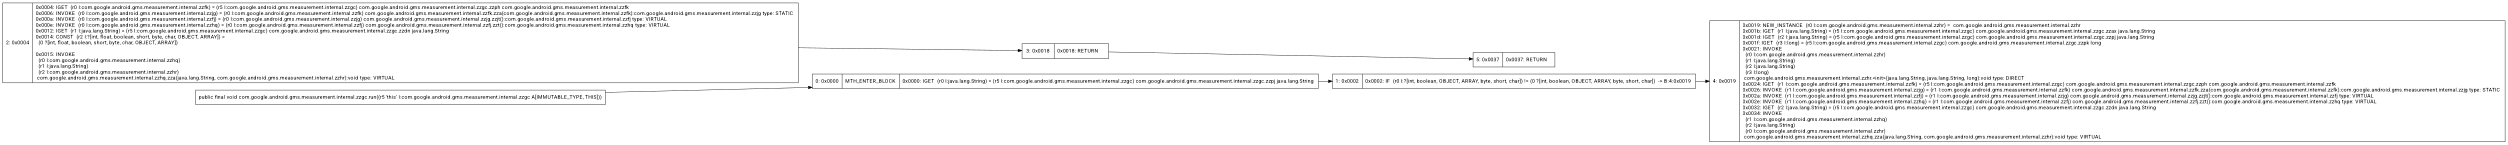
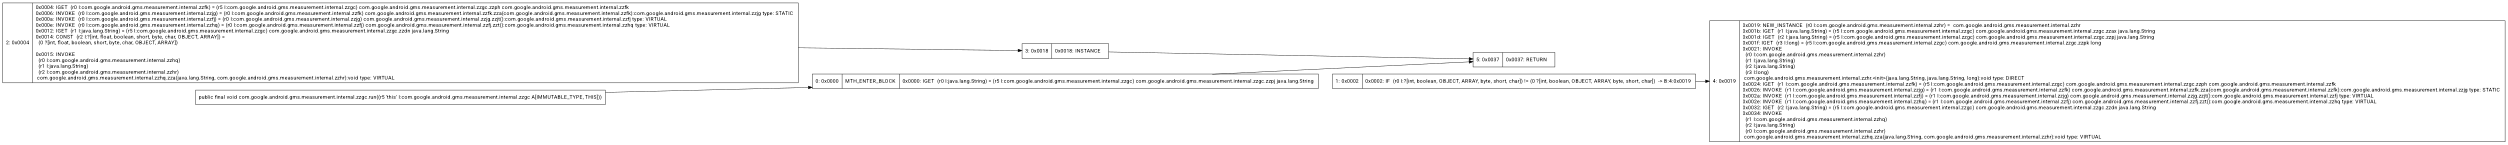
(1080, 51) -> (1080, 51)
(1323, 81) -> (1341, 68)
